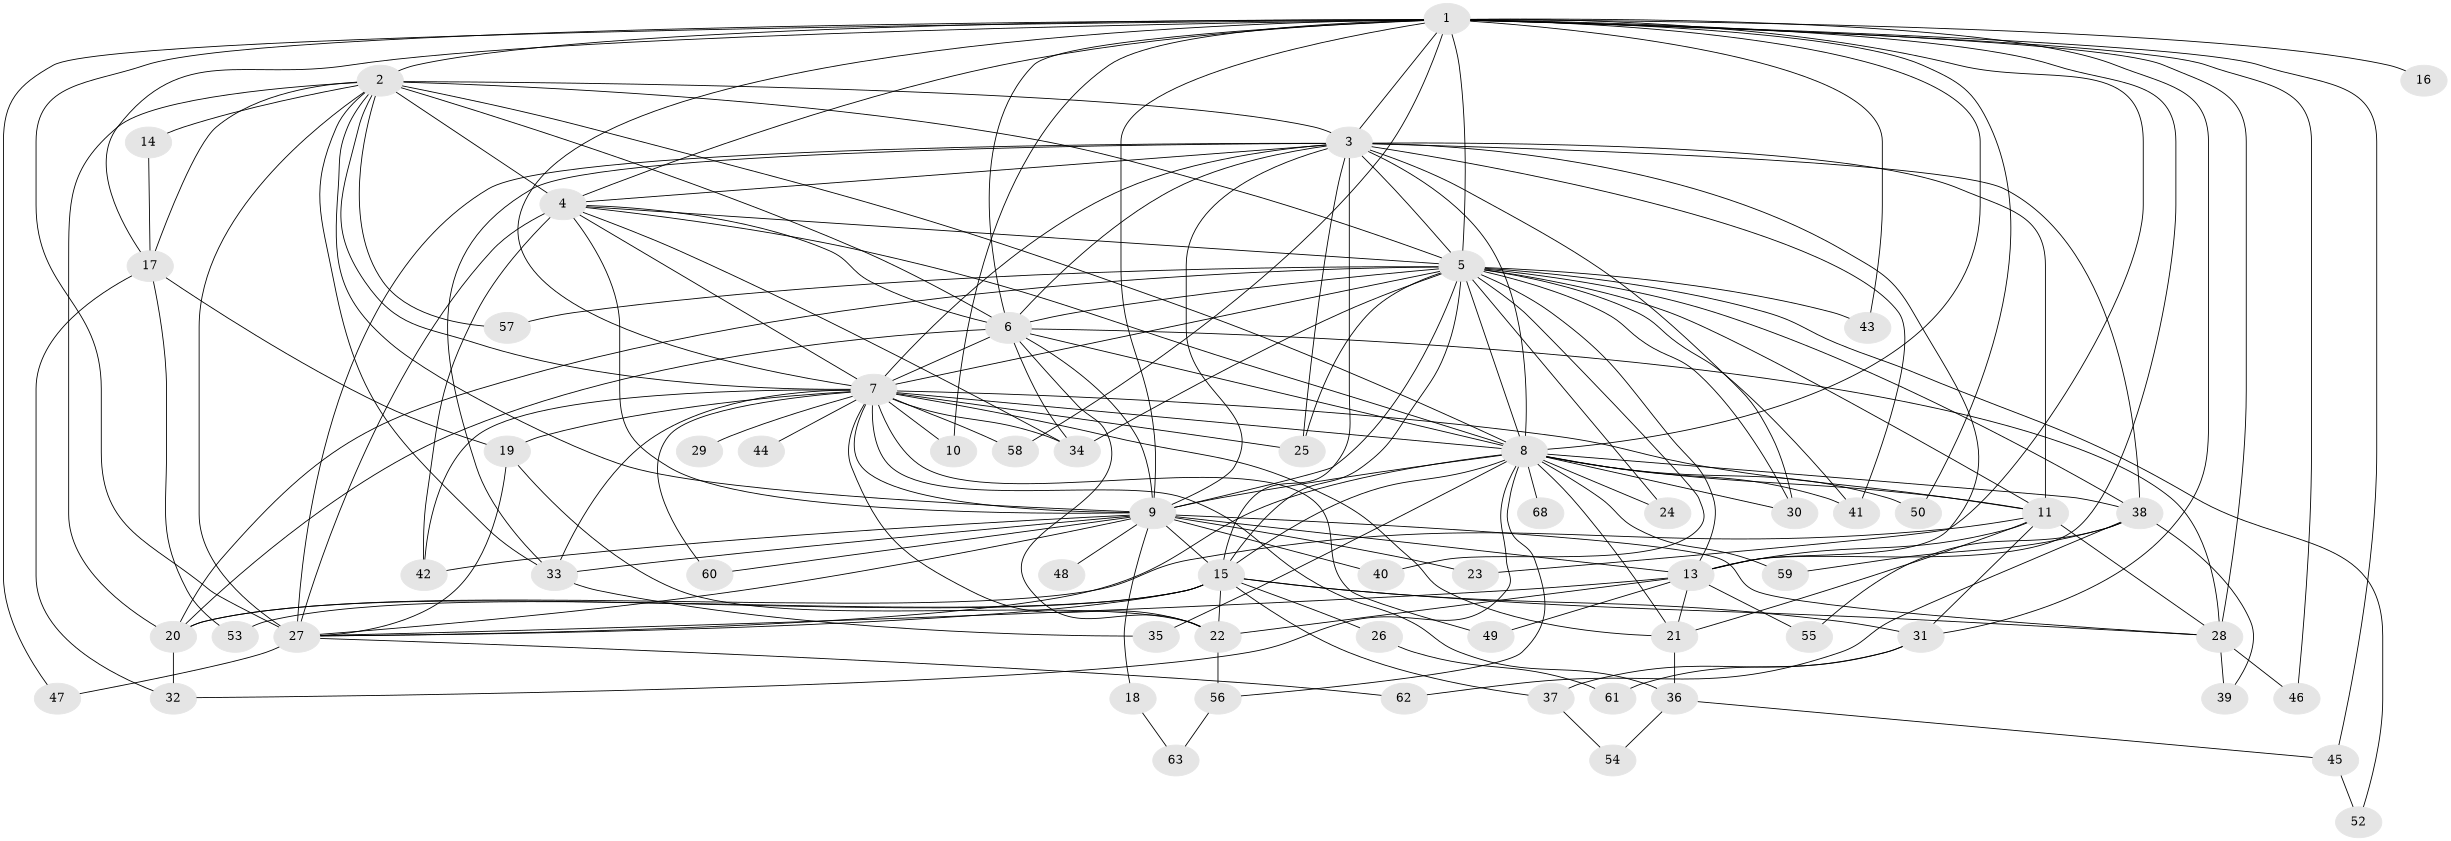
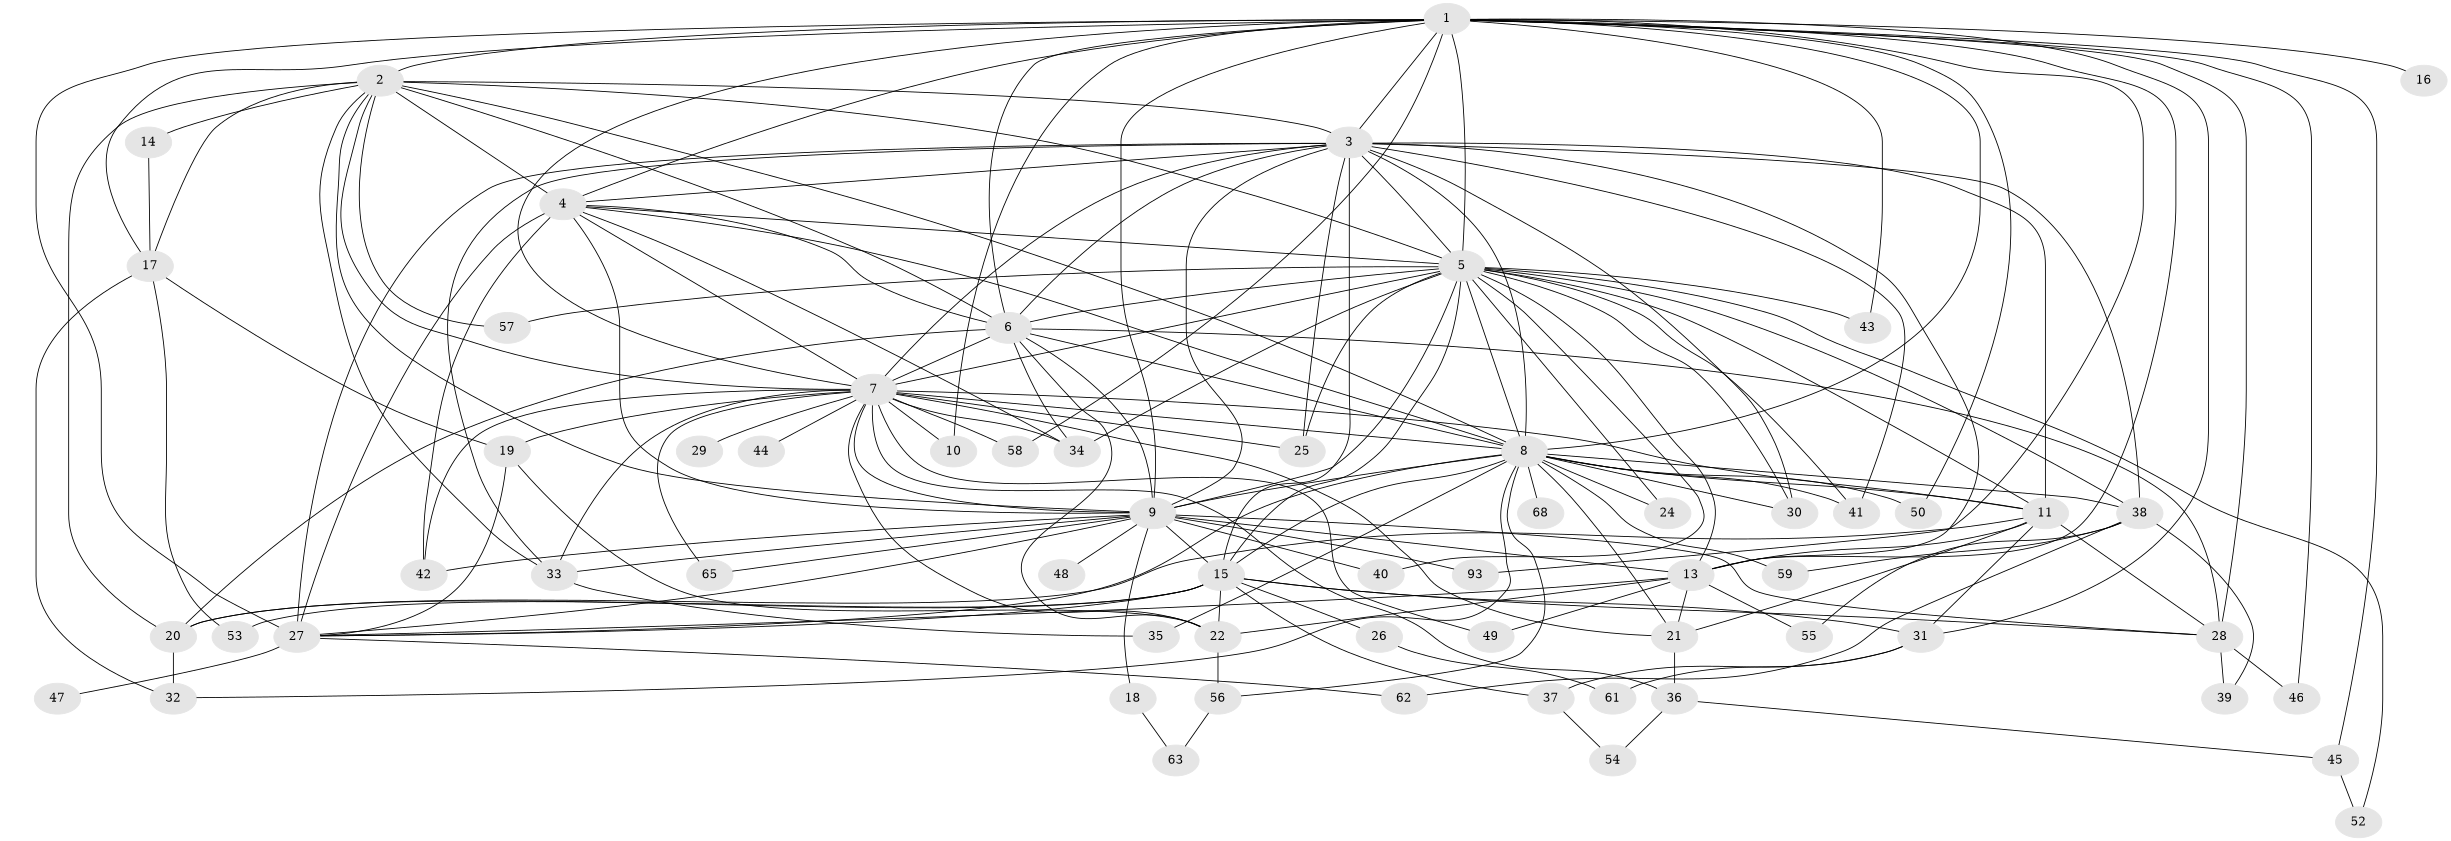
(210, 47) -> none
(795, 318) -> none
(199, 344) -> none
(710, 575) -> (710, 575)
(1475, 575) -> (1475, 575)
